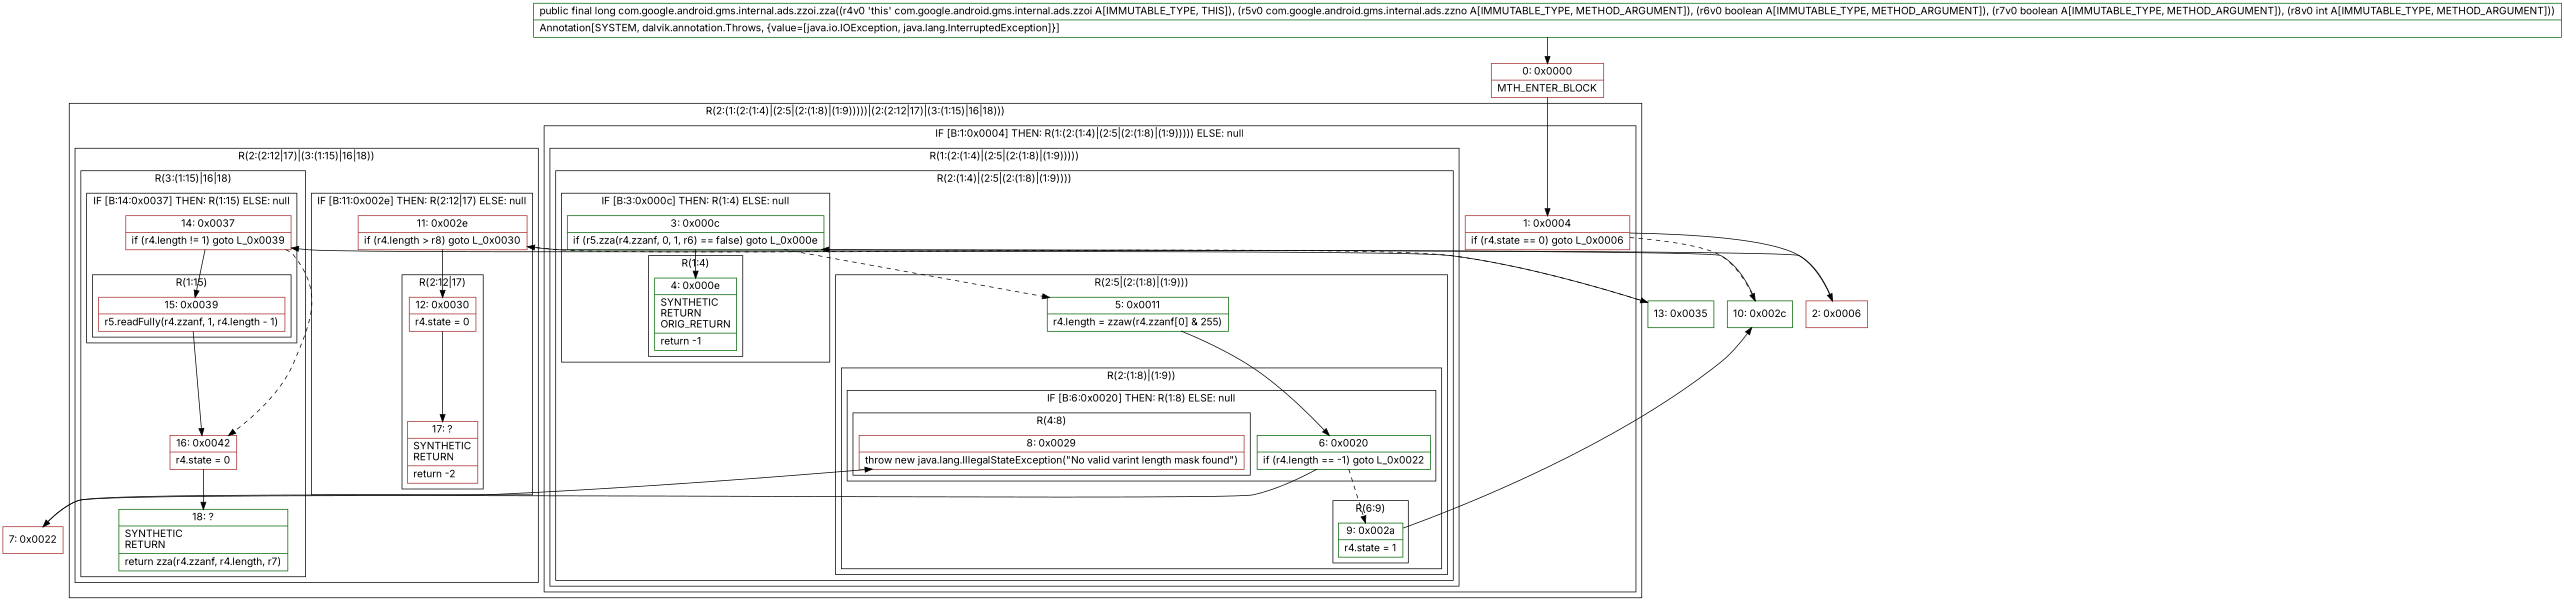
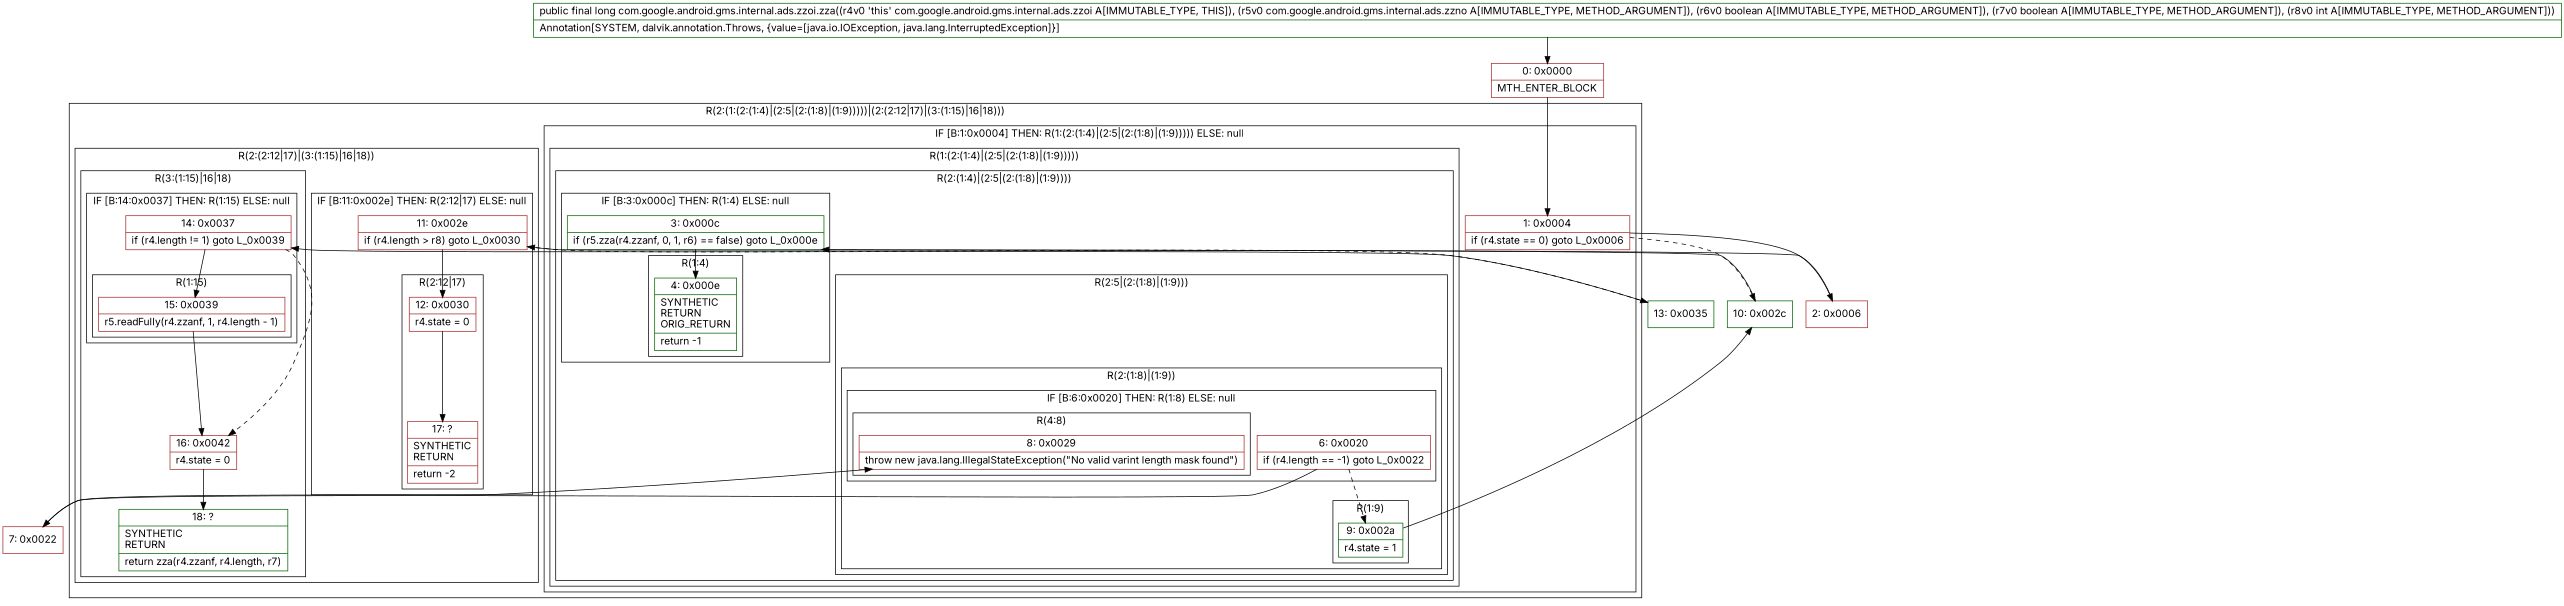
(1138, 314) -> none
(1344, 452) -> (1344, 452)
(1371, 509) -> (1371, 509)
